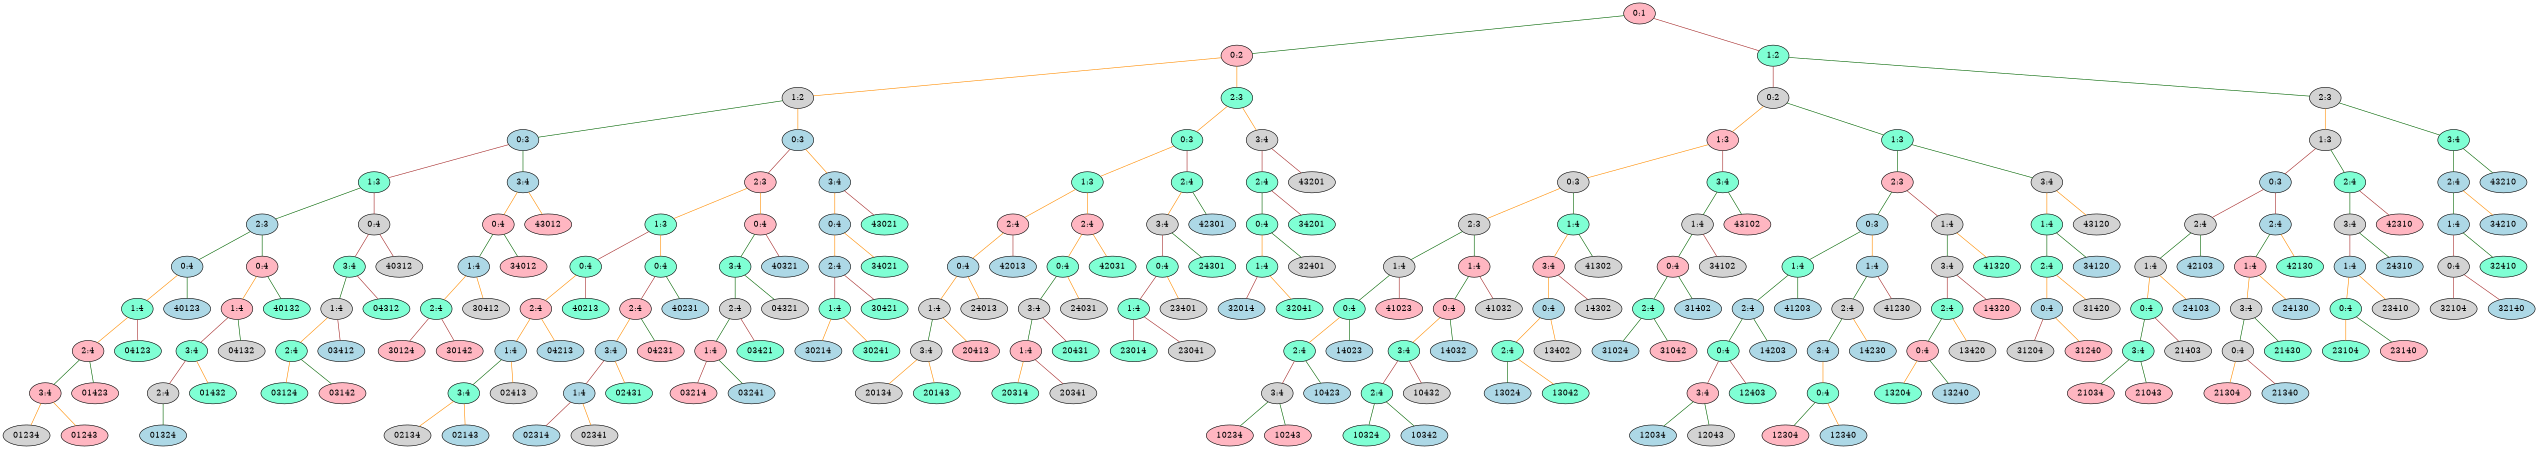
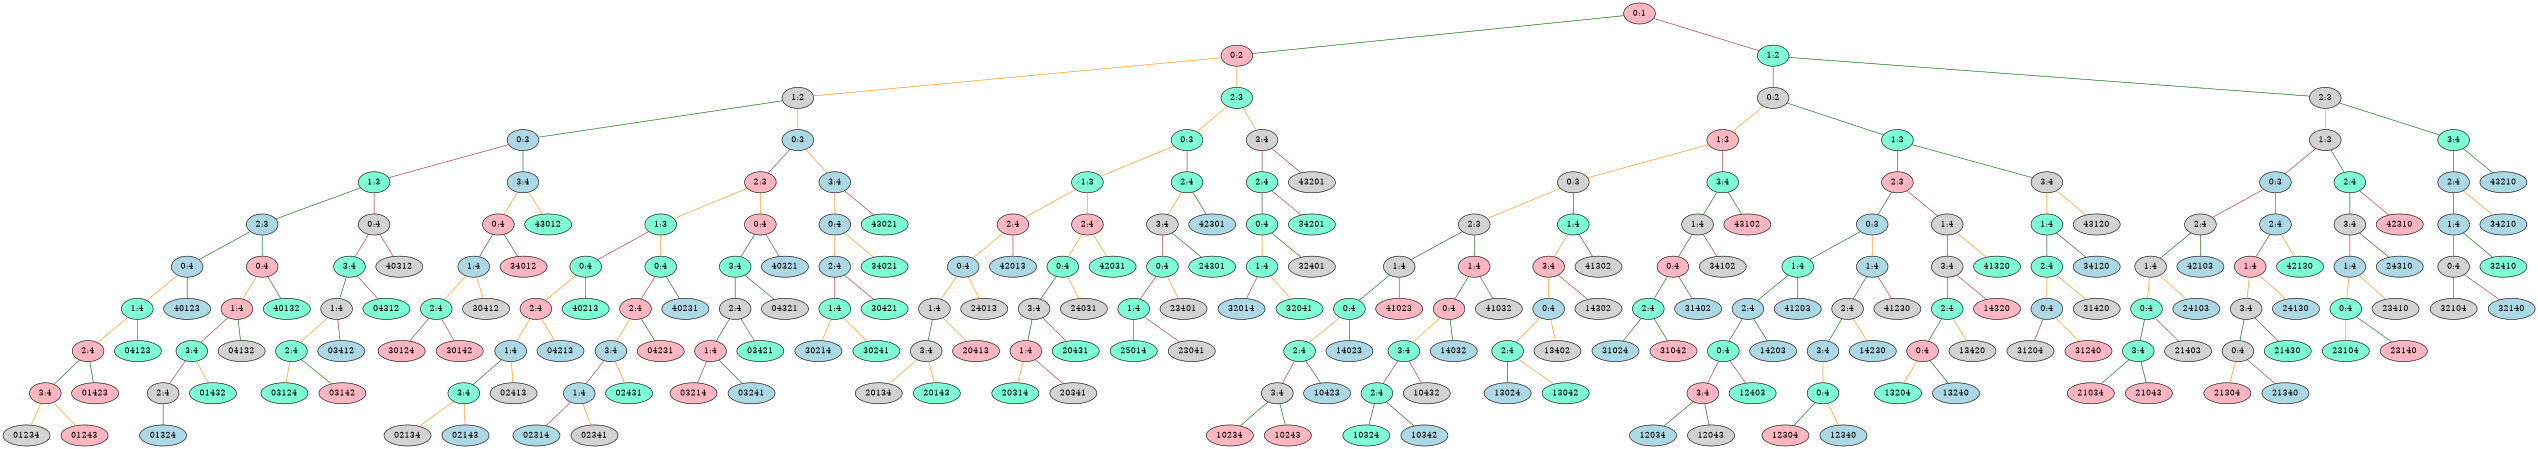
(548, 224) -> (548, 224)
(1134, 351) -> (1134, 351)
